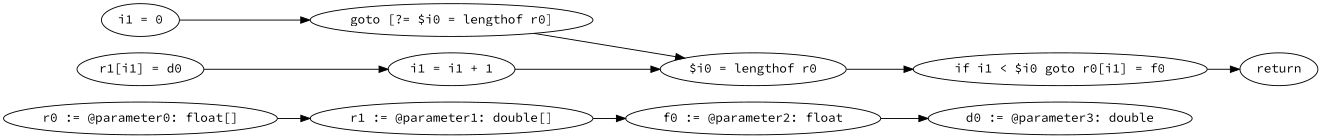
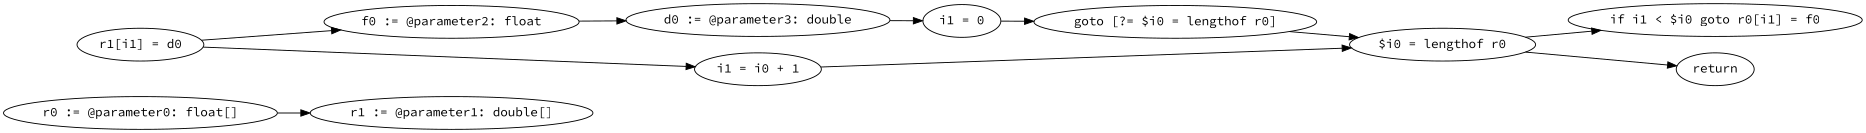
none -> (902, 21)
(452, 69) -> (758, 69)
(1219, 69) -> (1596, 59)
(605, 118) -> (267, 35)
